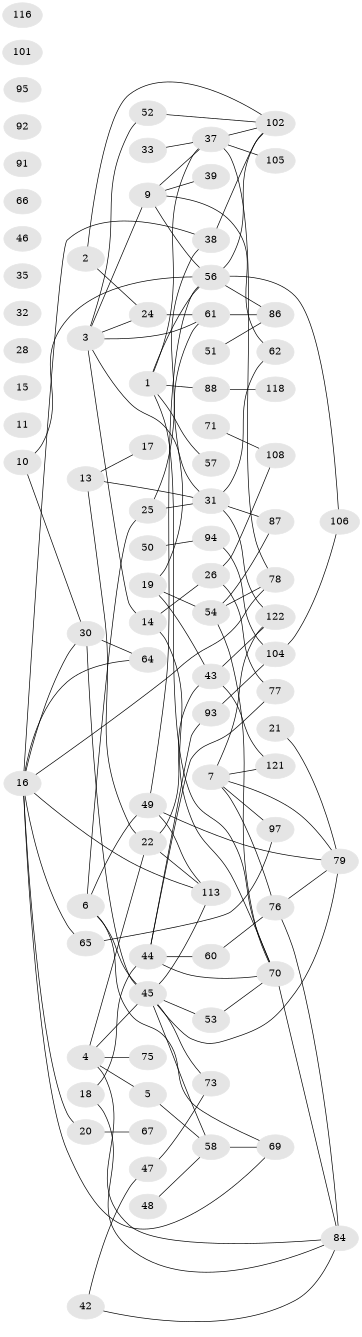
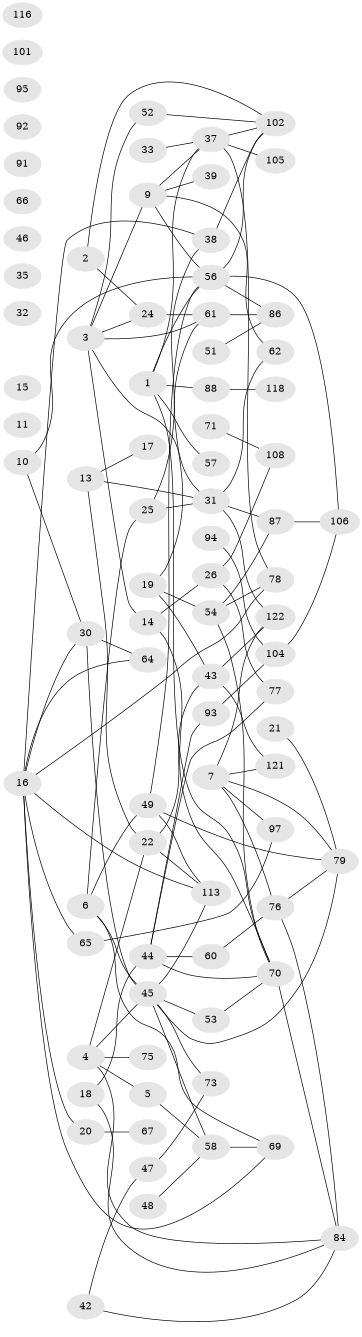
(23, 351) -> none
none -> (307, 522)
(148, 548) -> none
